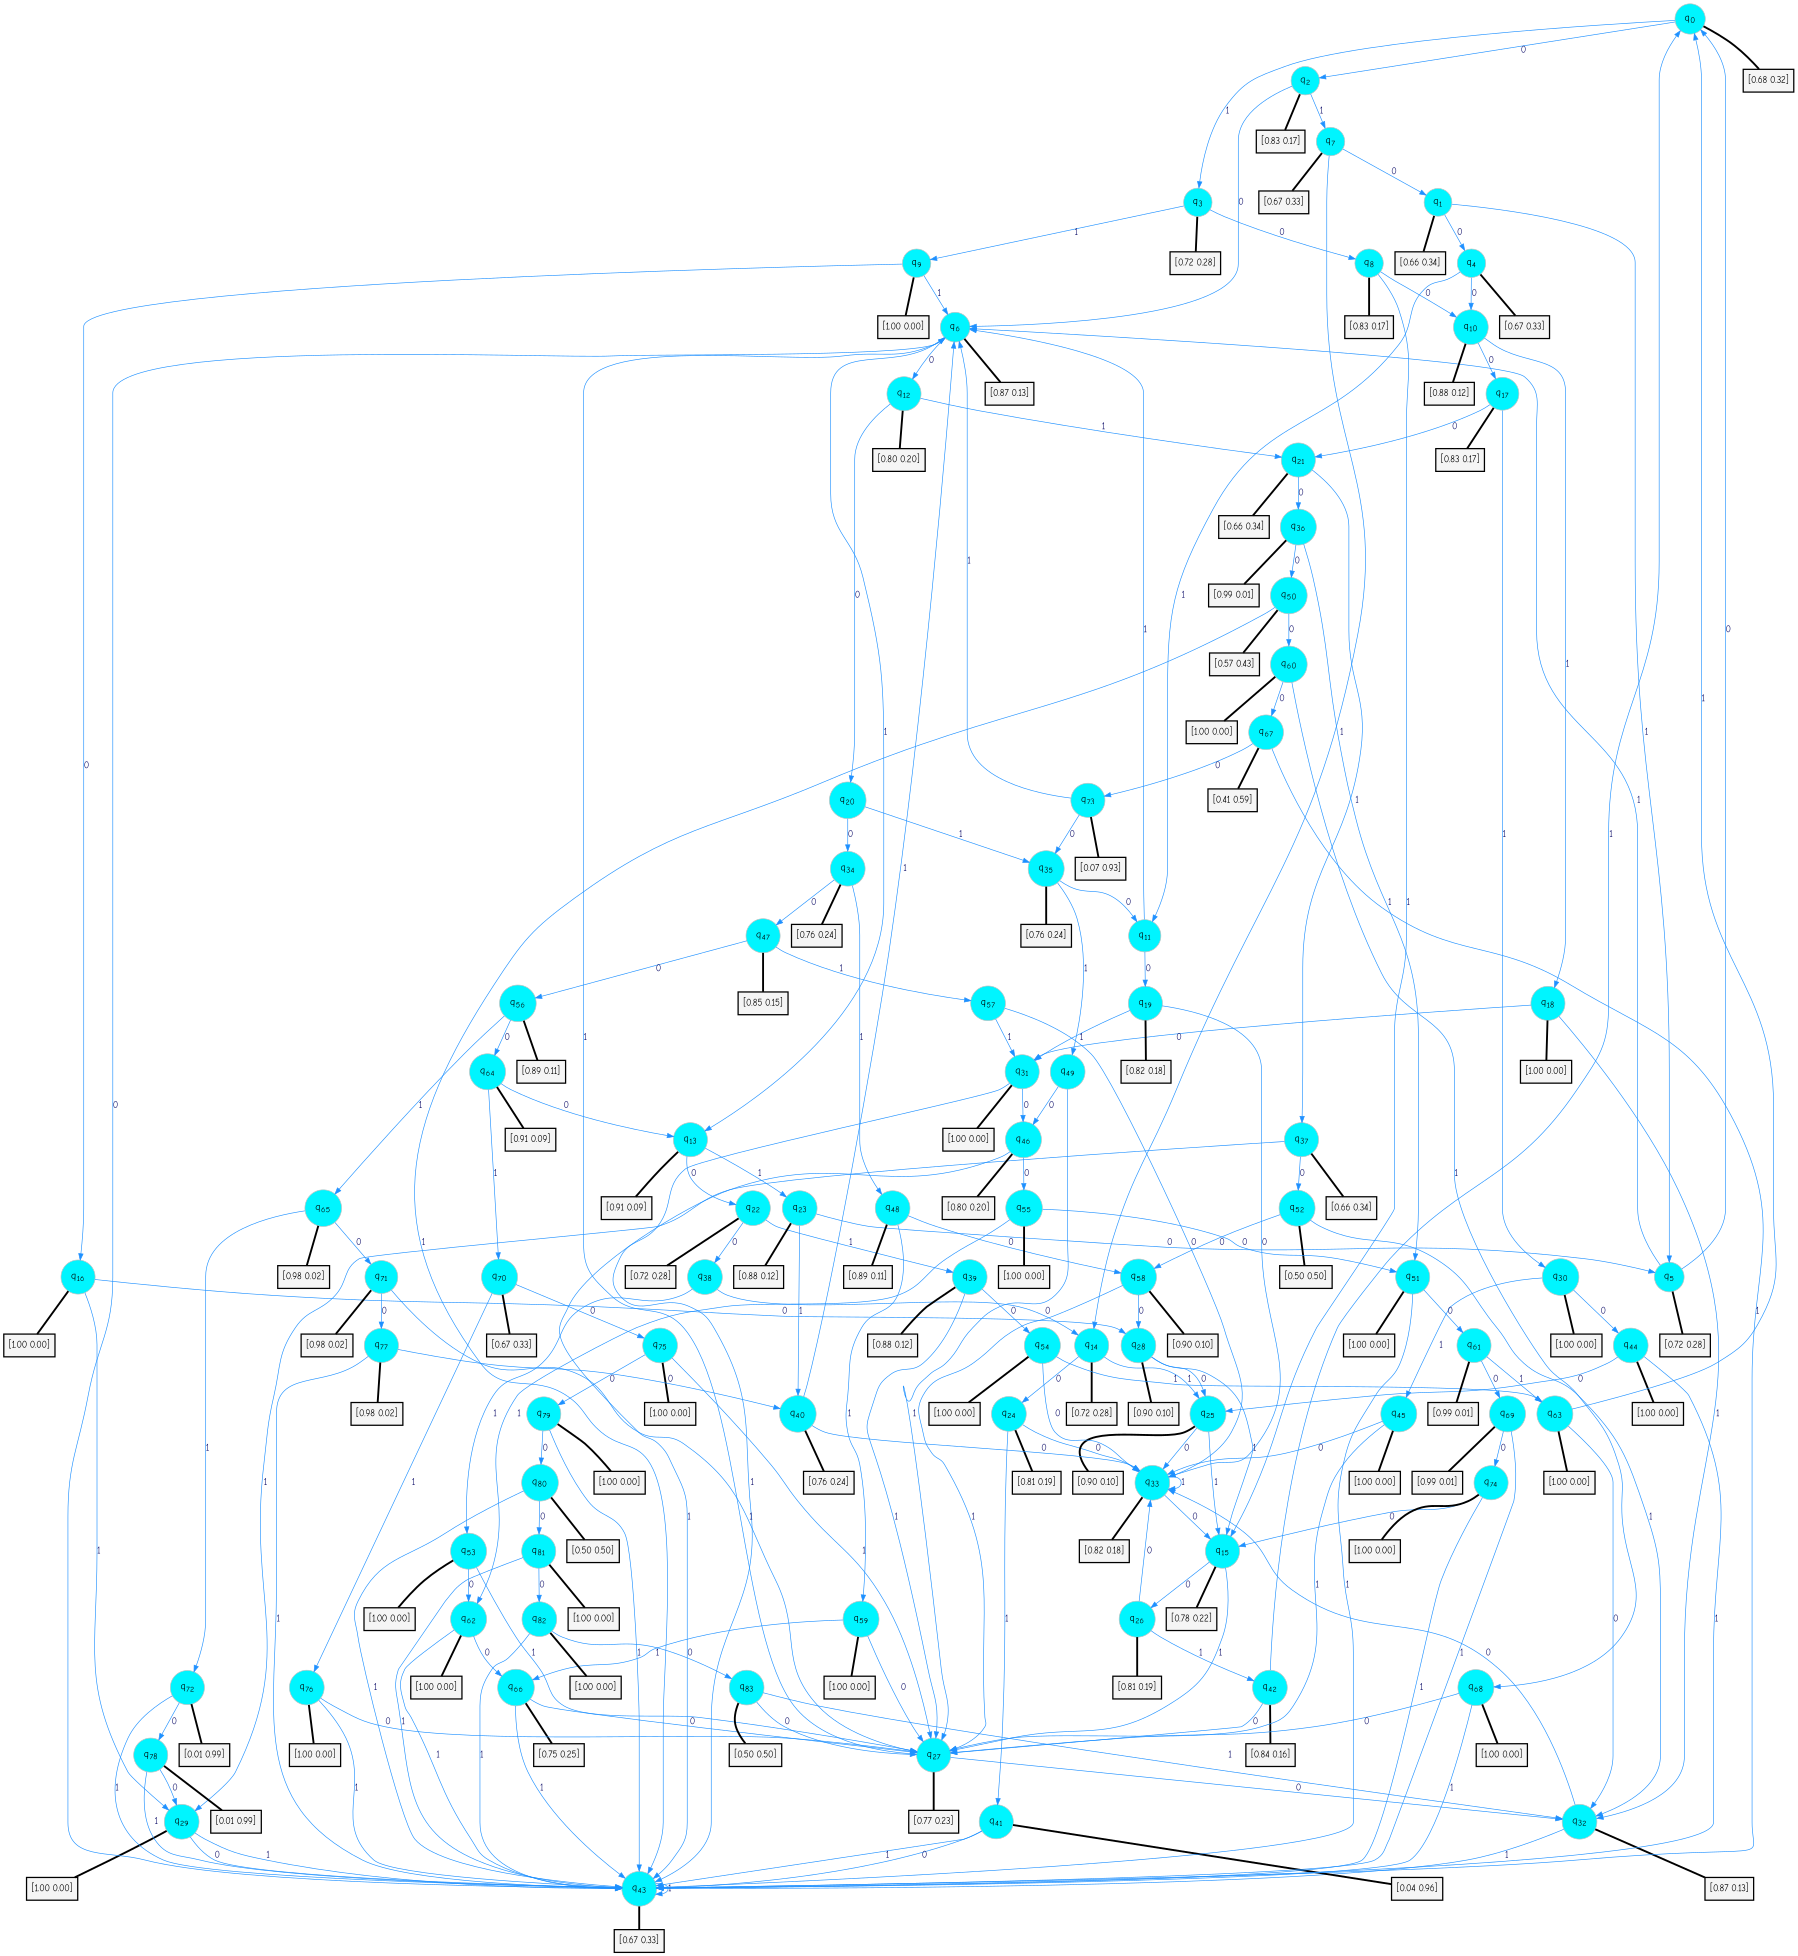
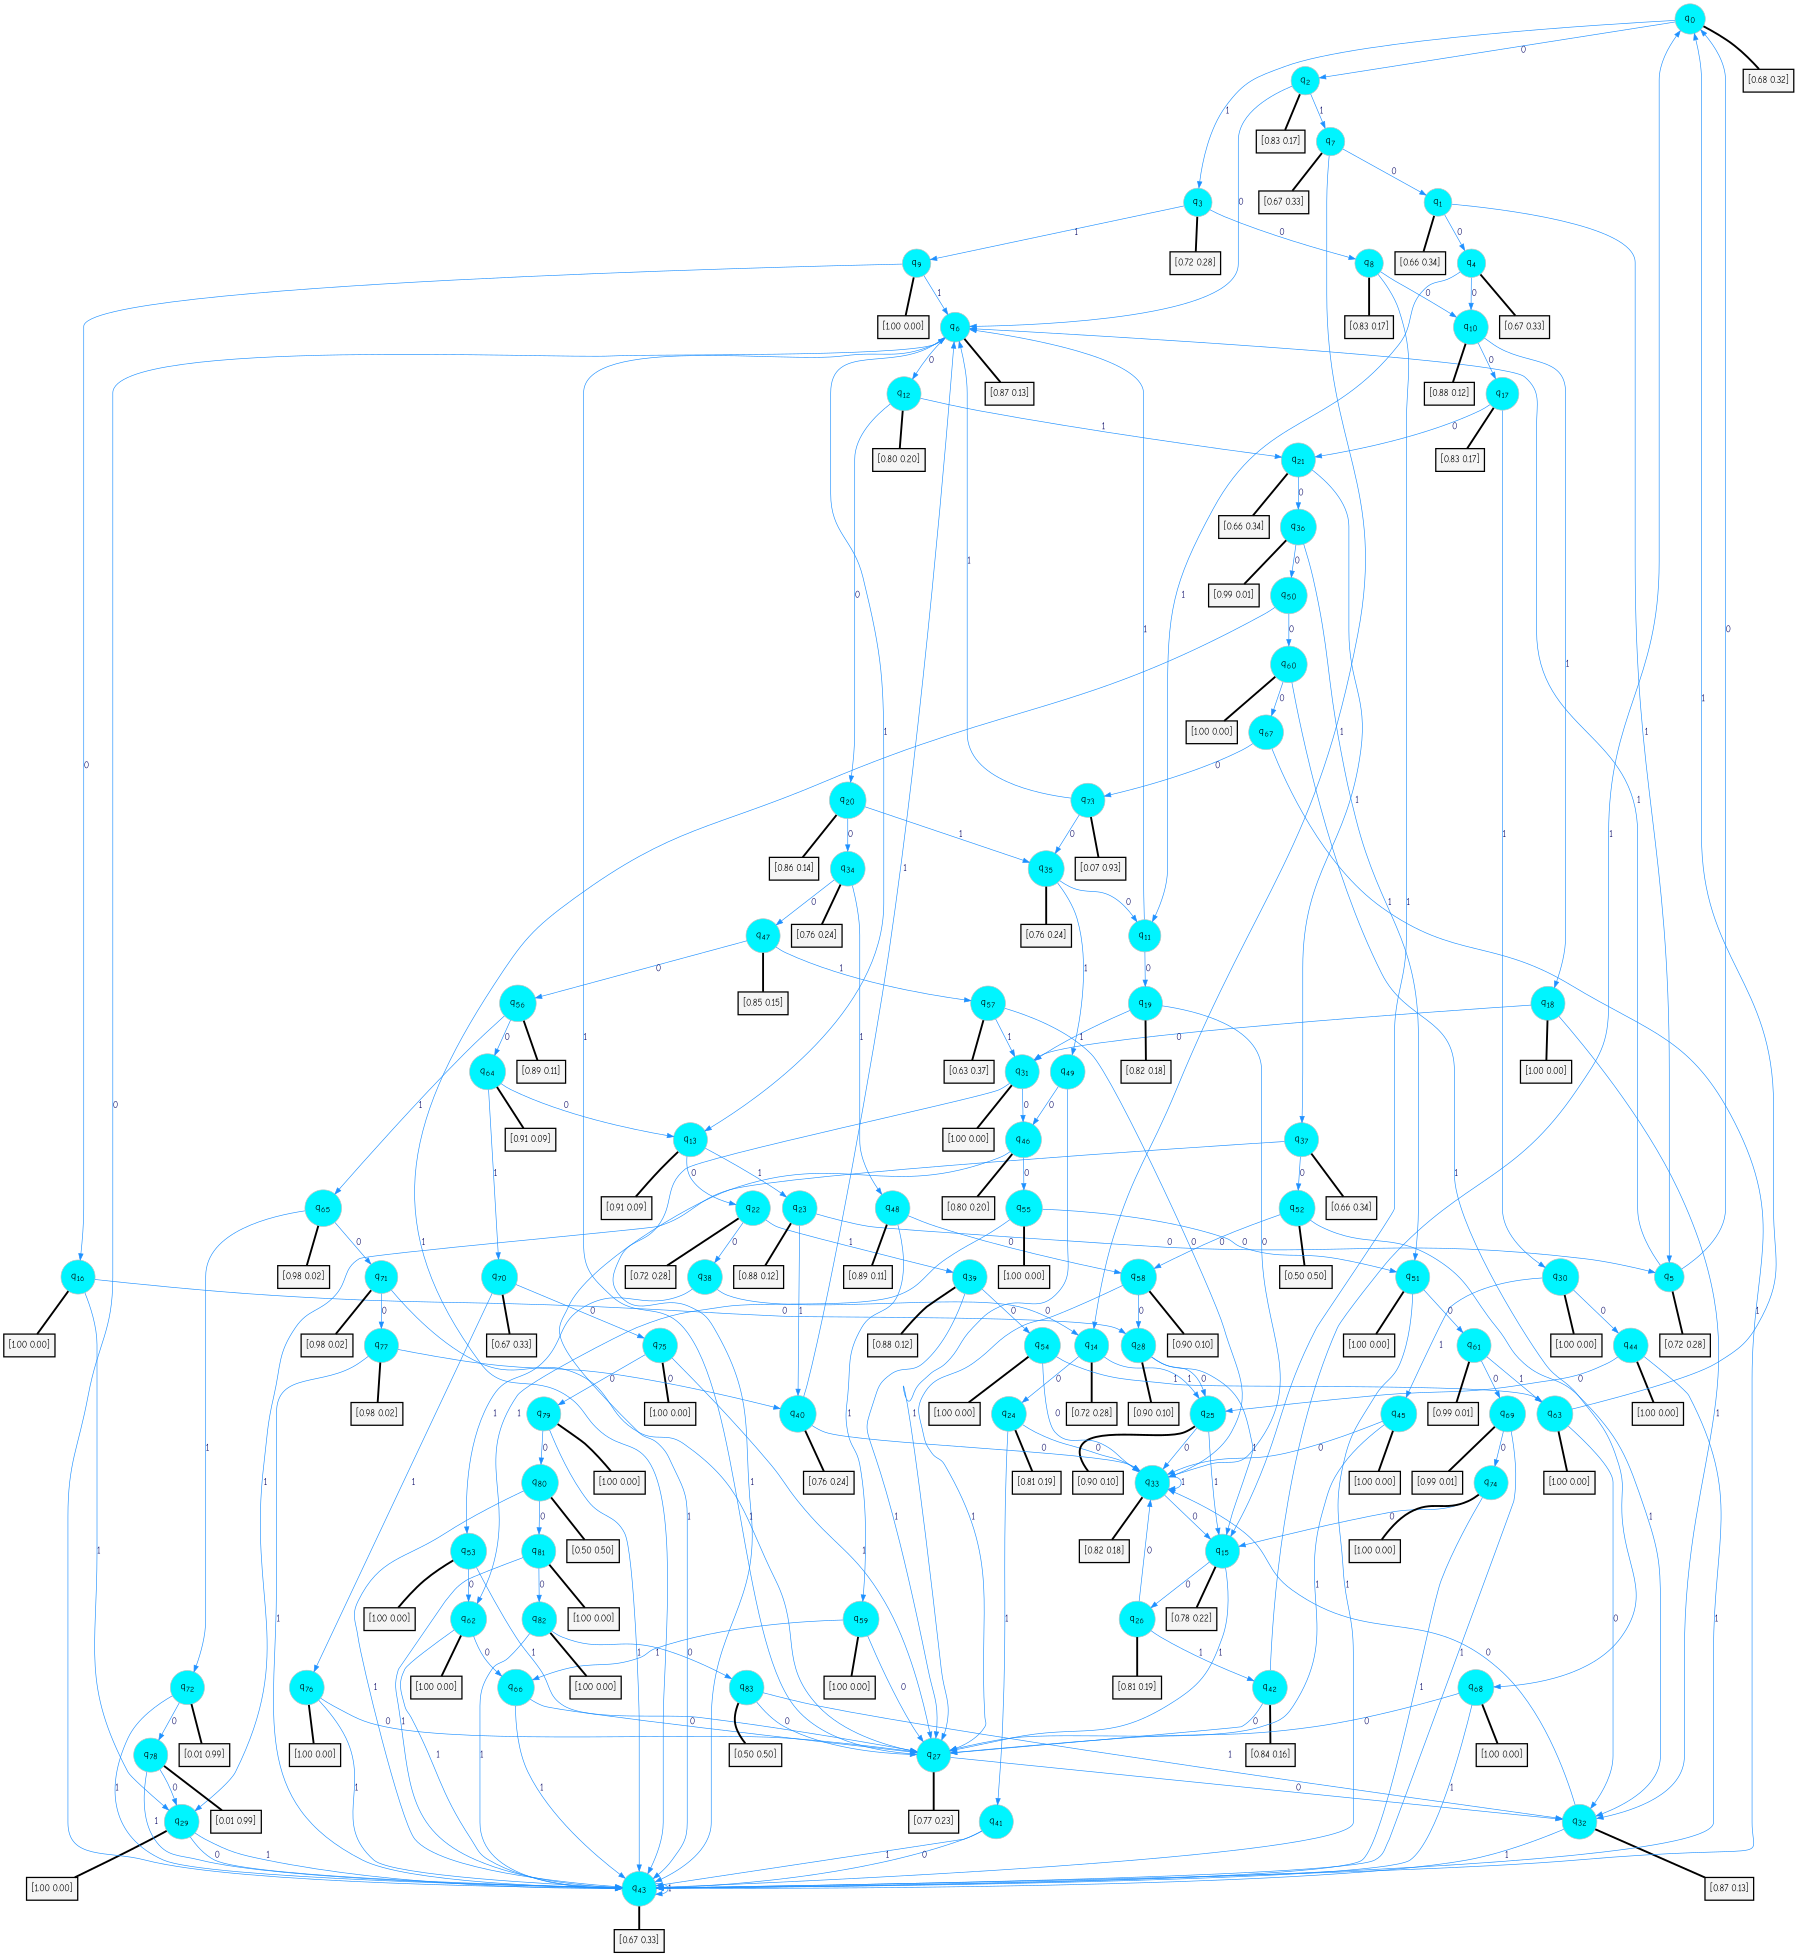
(1235, 664) -> none
(1233, 800) -> none
none -> (794, 869)
none -> (969, 1072)
(559, 1755) -> none
(1417, 1889) -> none
